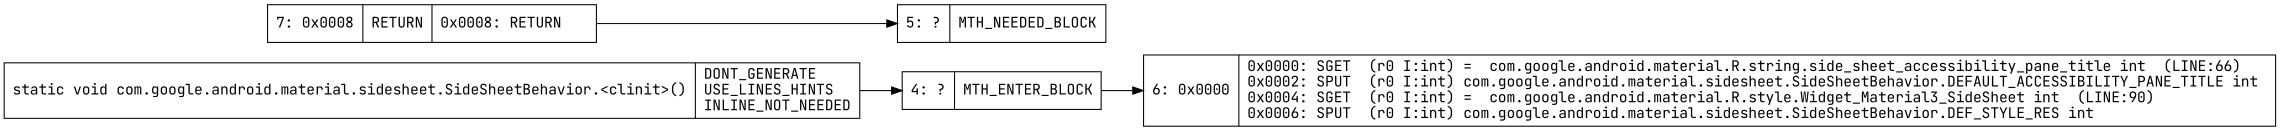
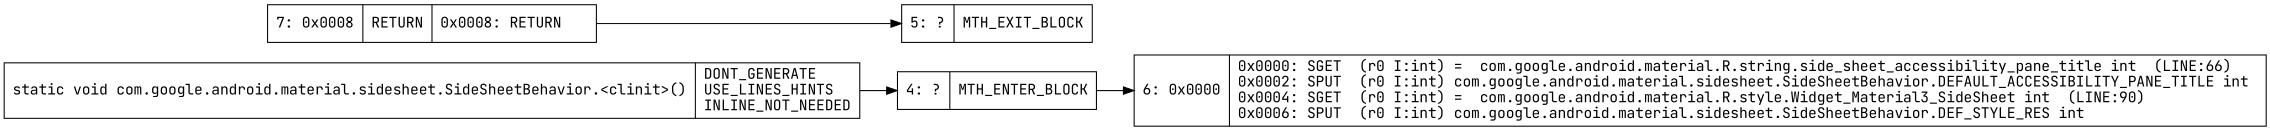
(1028, 23) -> (1023, 23)
